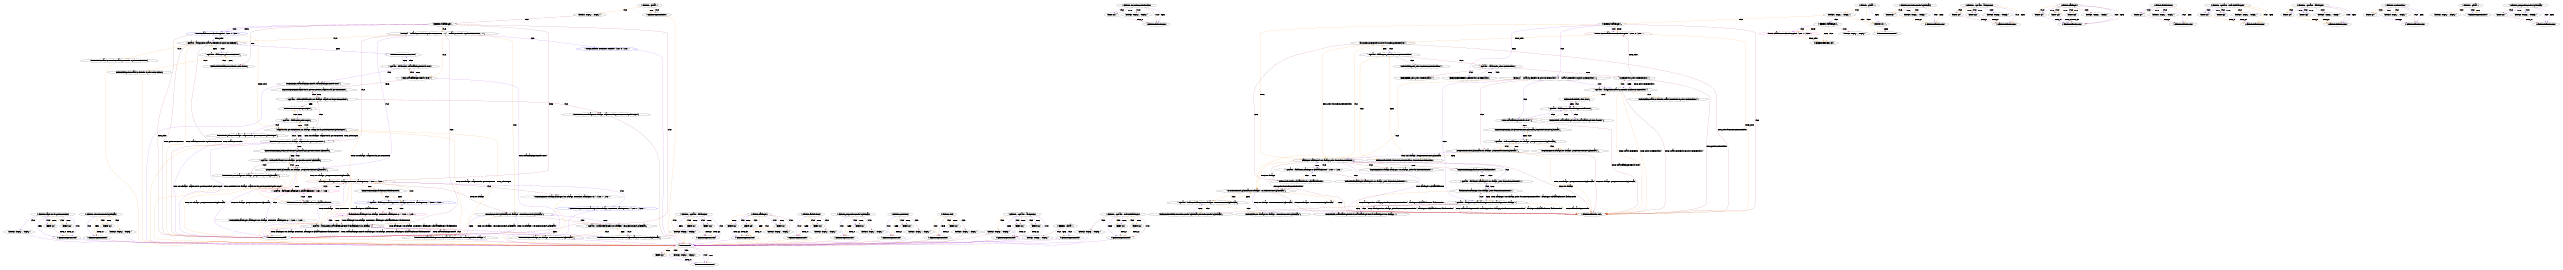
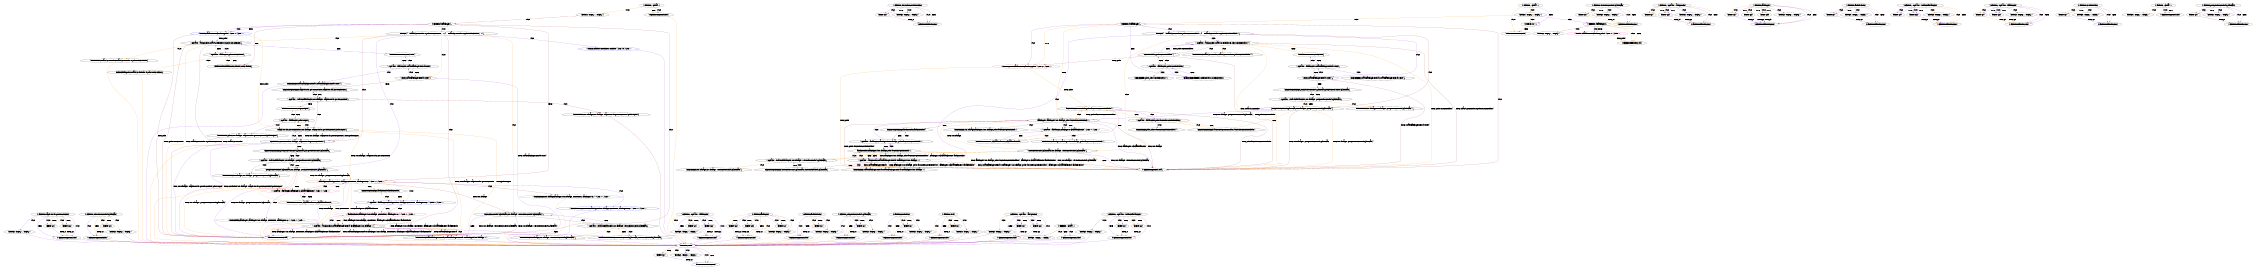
(1443, 61) -> (1164, 60)
